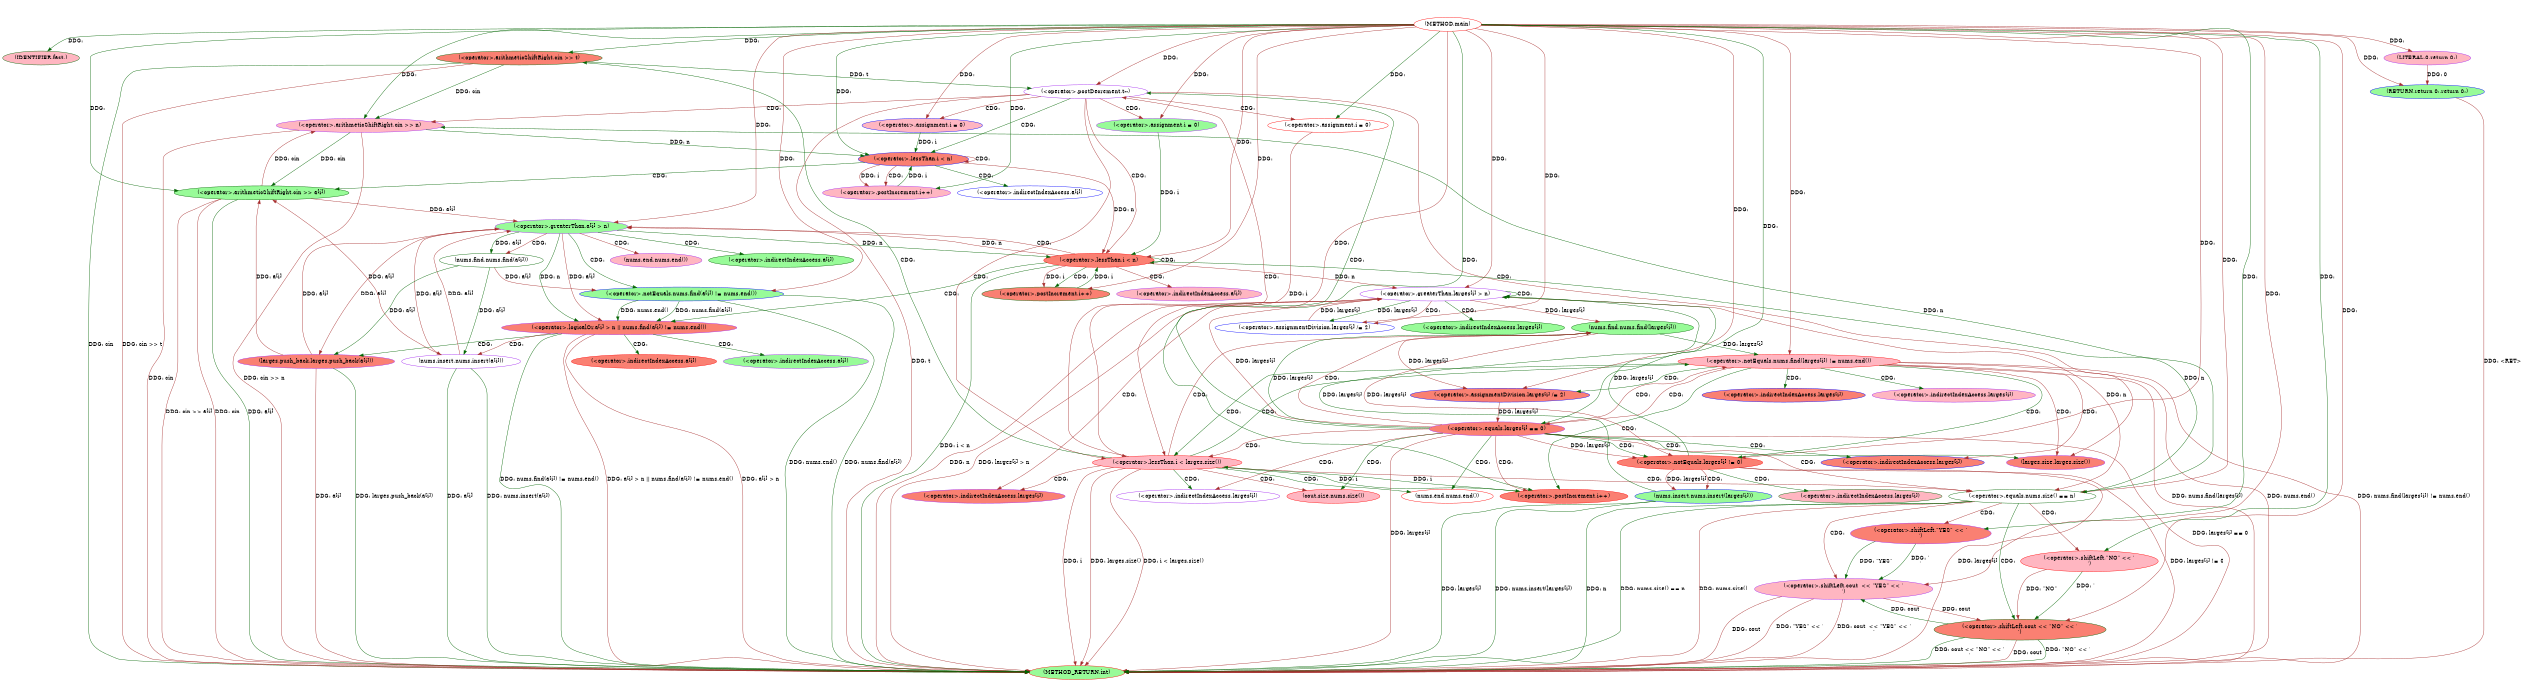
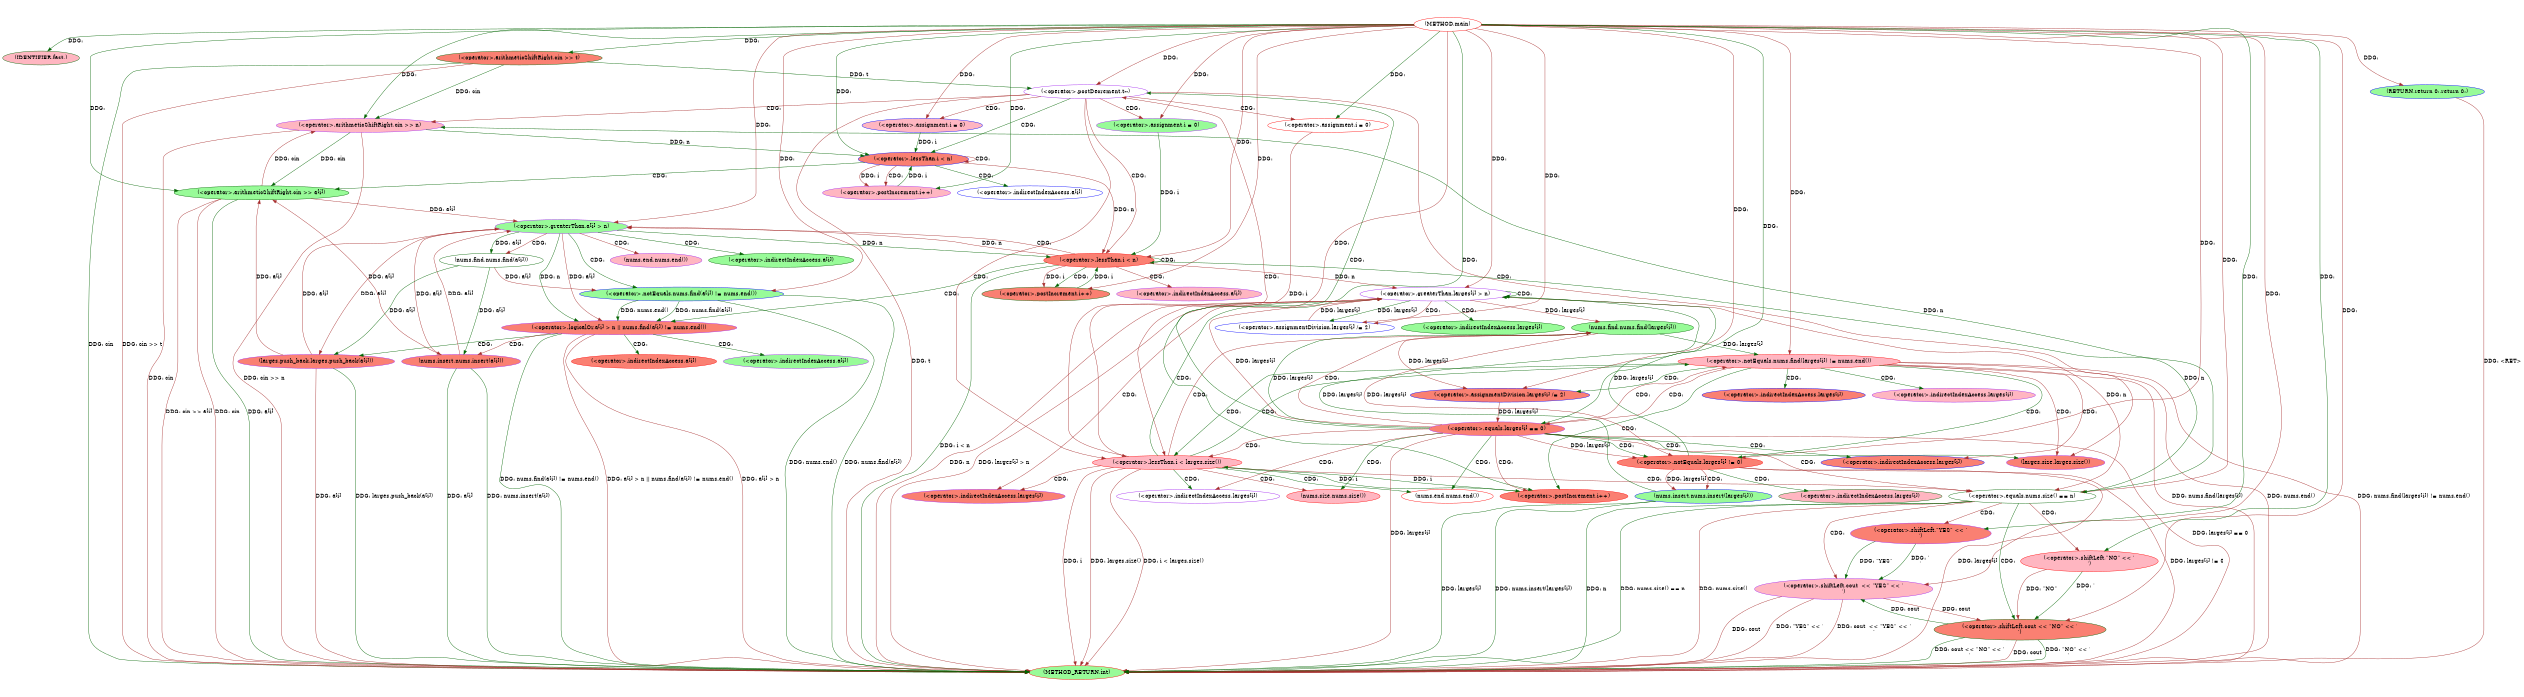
(2427, 58) -> none
(867, 227) -> (1217, 315)
(461, 361) -> (461, 361)
(1333, 496) -> (1333, 496)
